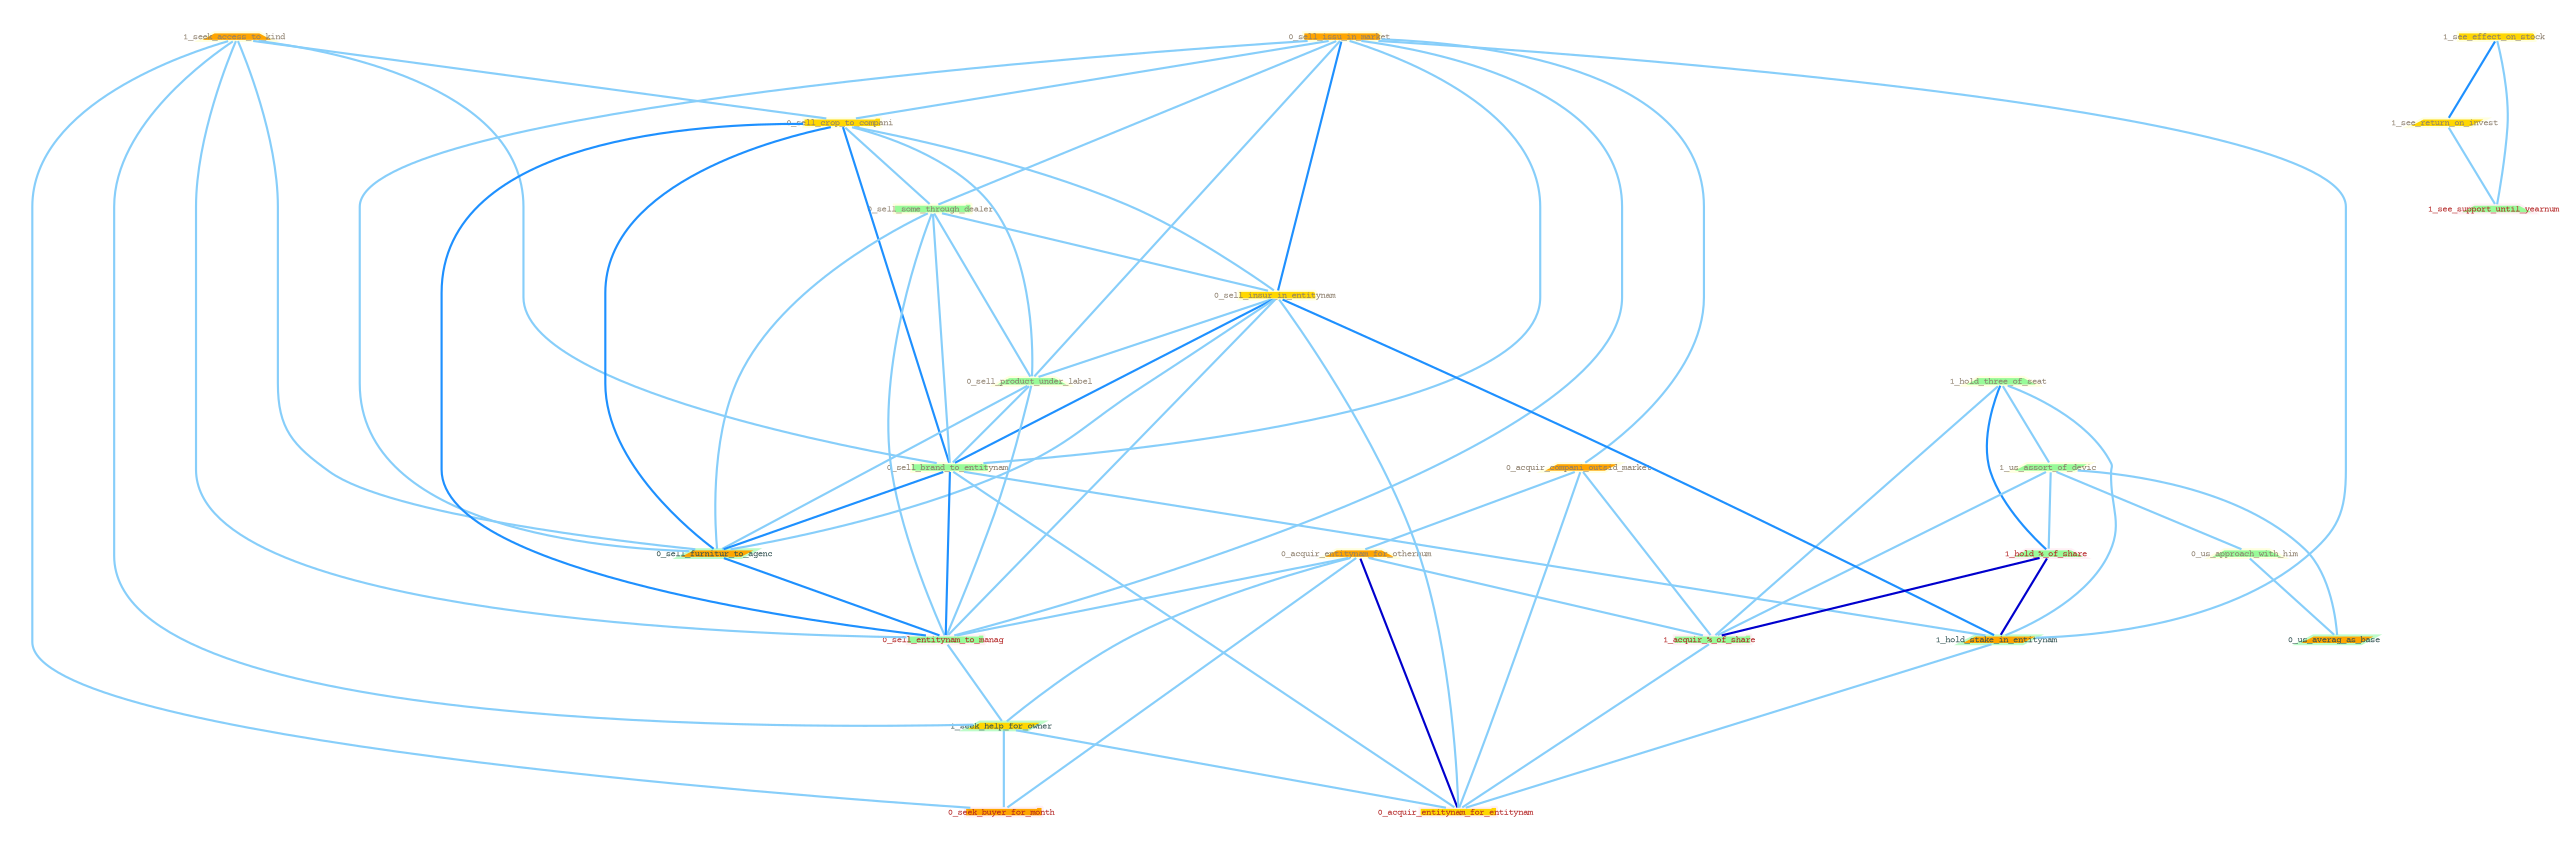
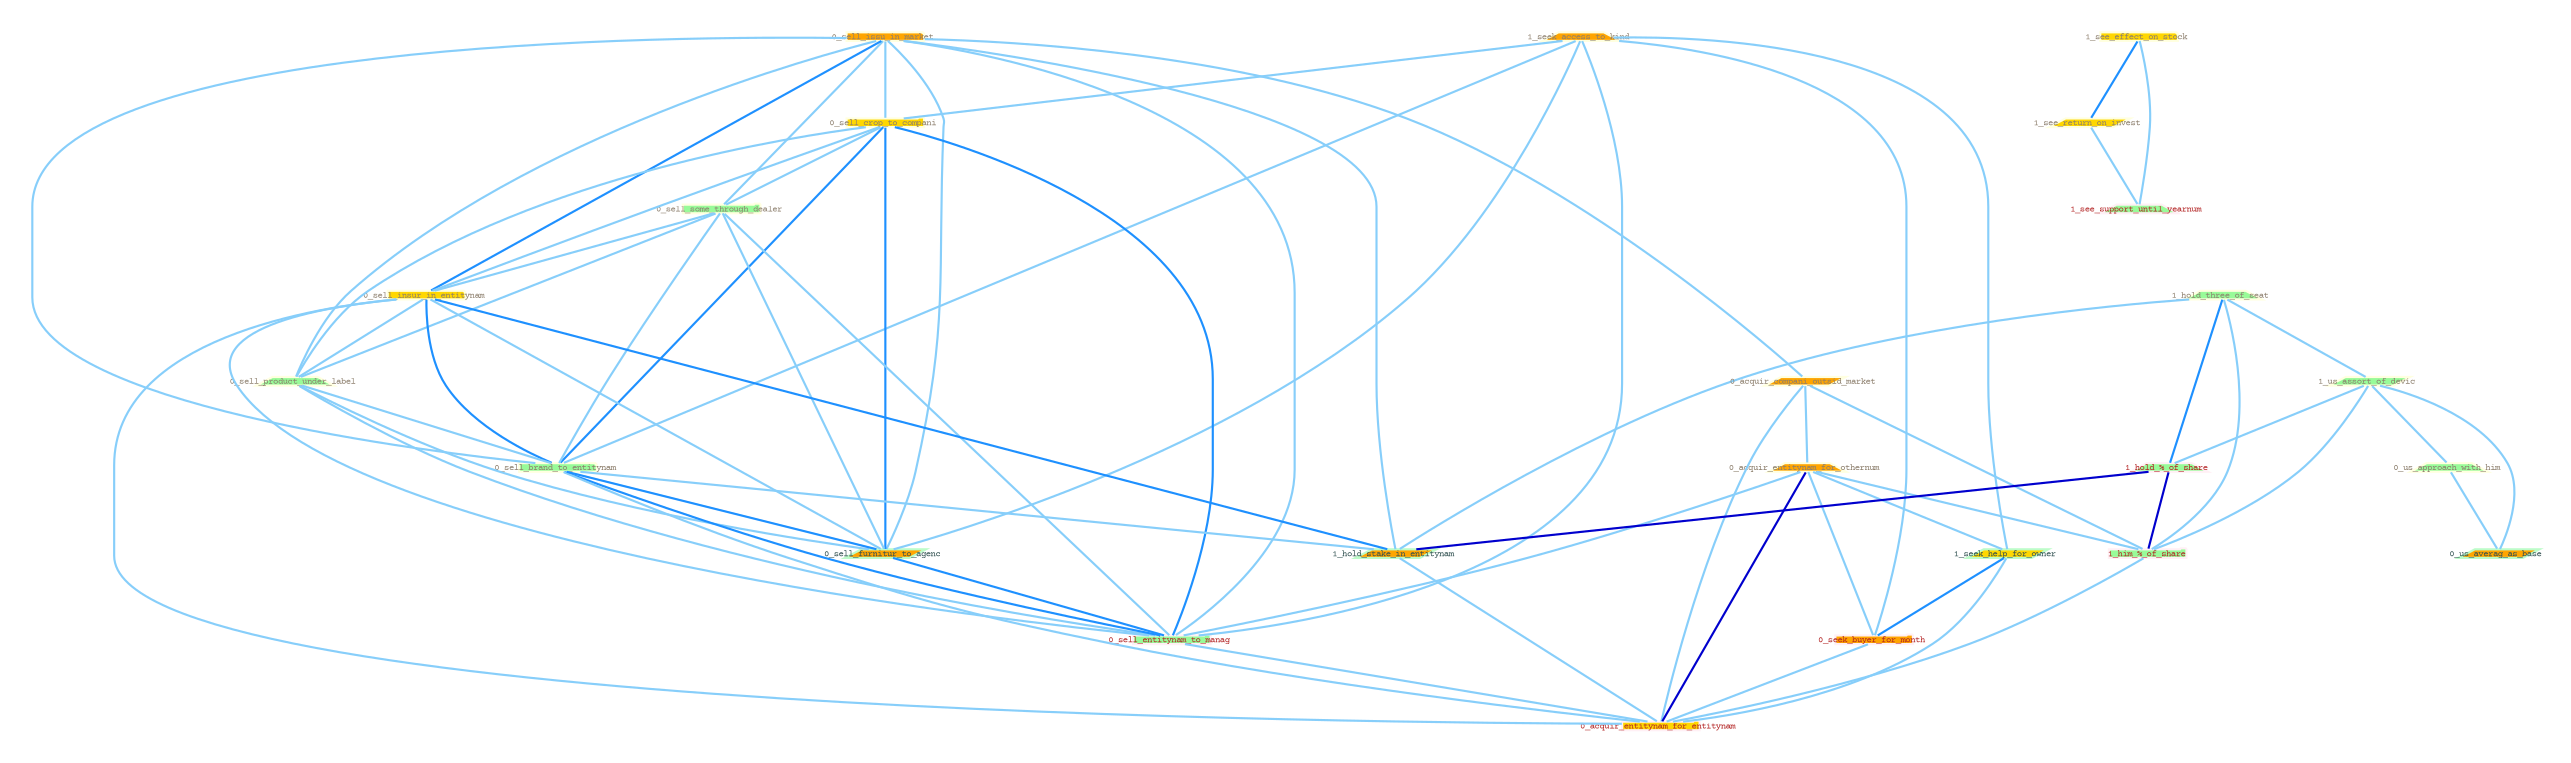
(1713, 640) -> (2148, 554)
(975, 683) -> (1347, 671)
none -> (1767, 683)
(1004, 769) -> (1941, 597)
